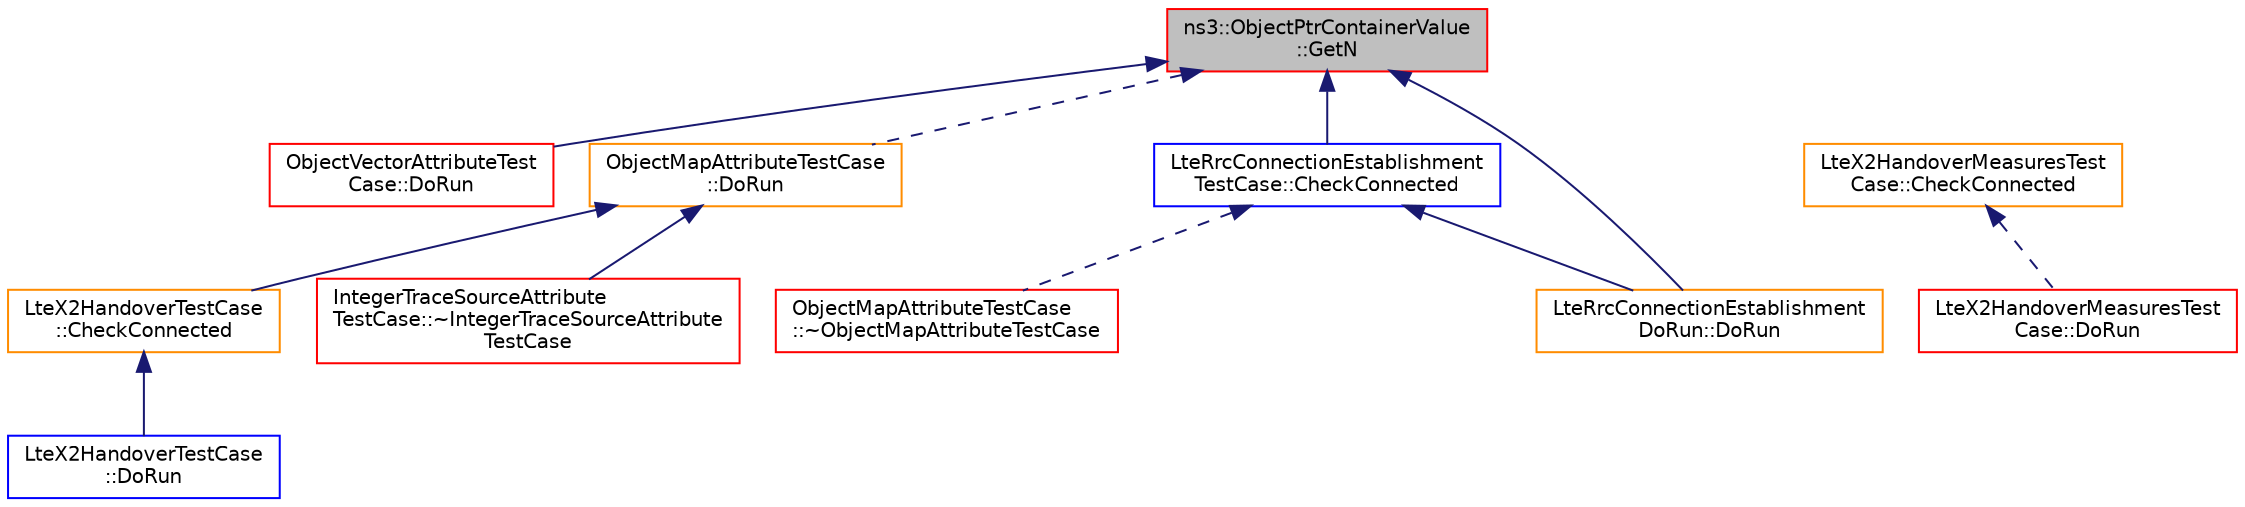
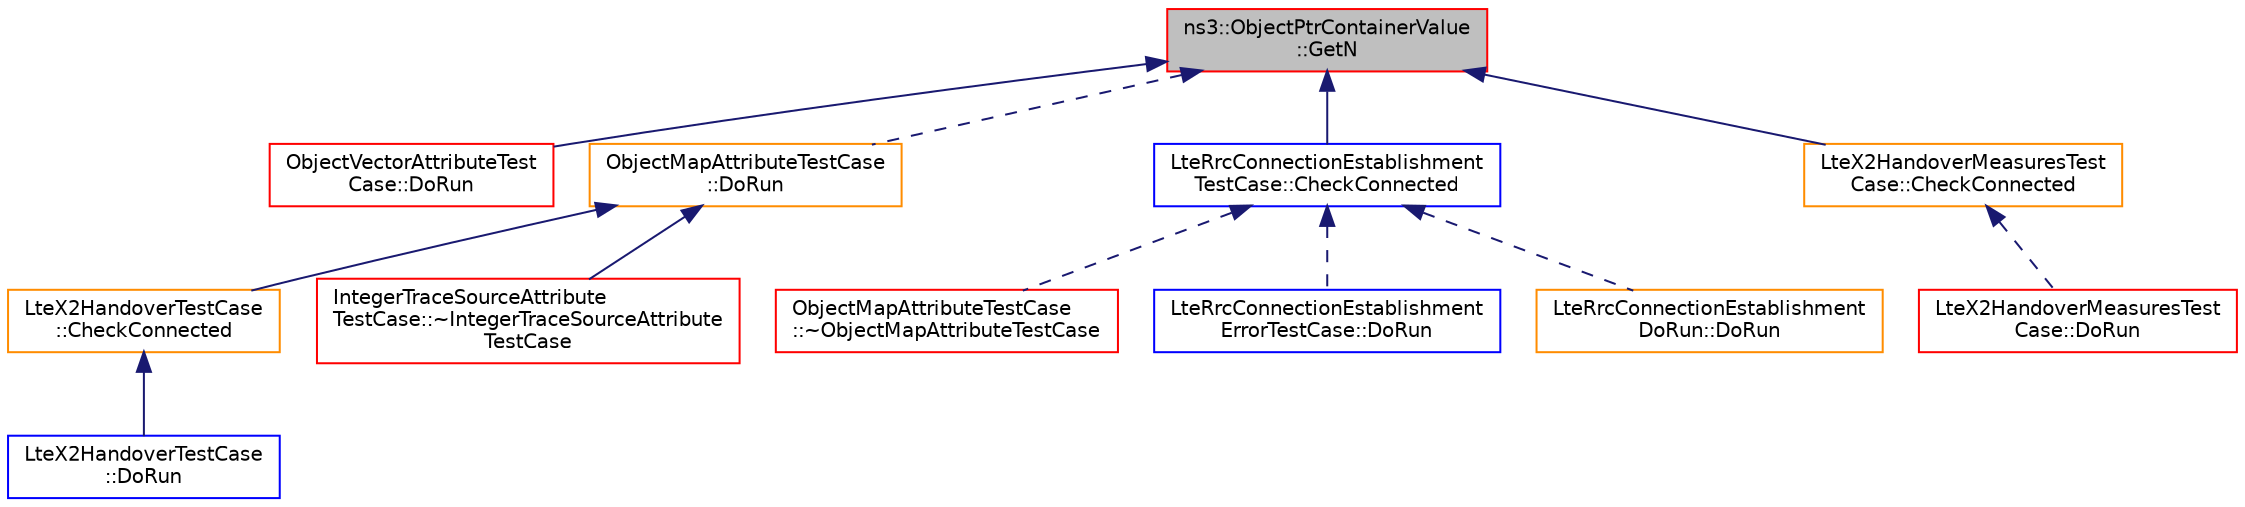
(1556, 172) -> (1655, 110)
(1528, 252) -> (1528, 252)
none -> (1327, 321)
